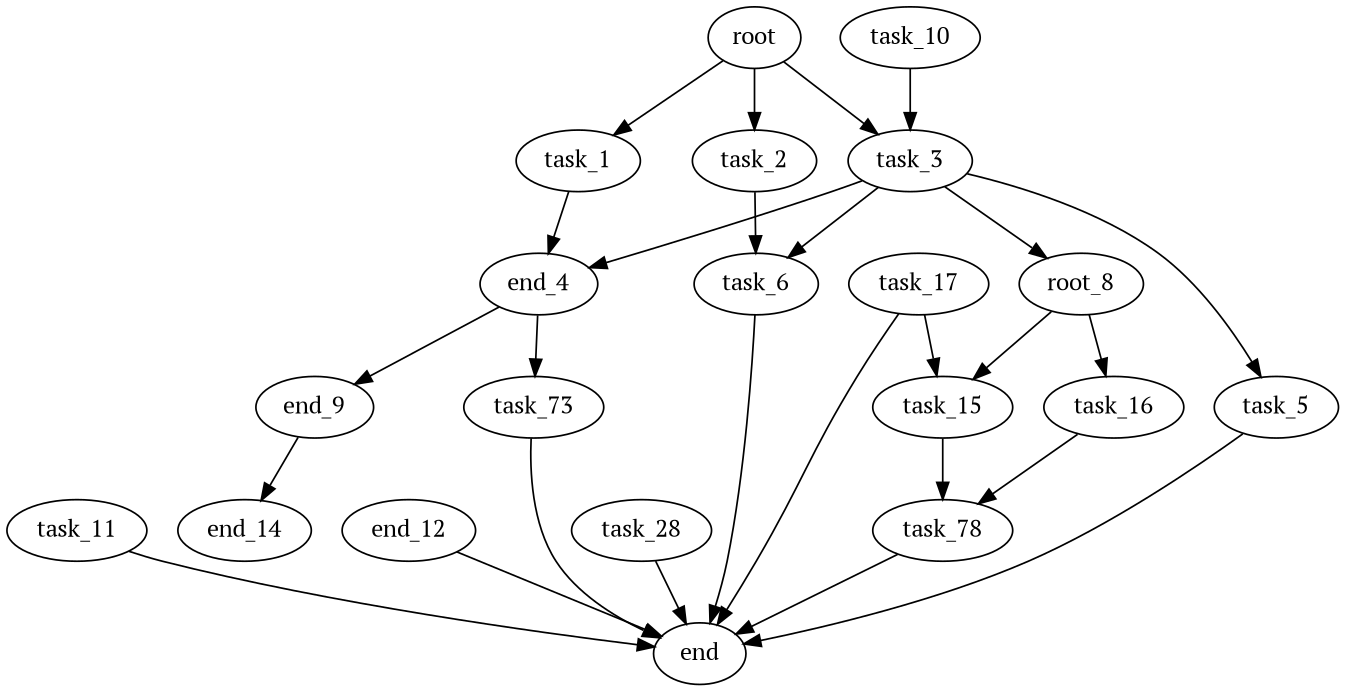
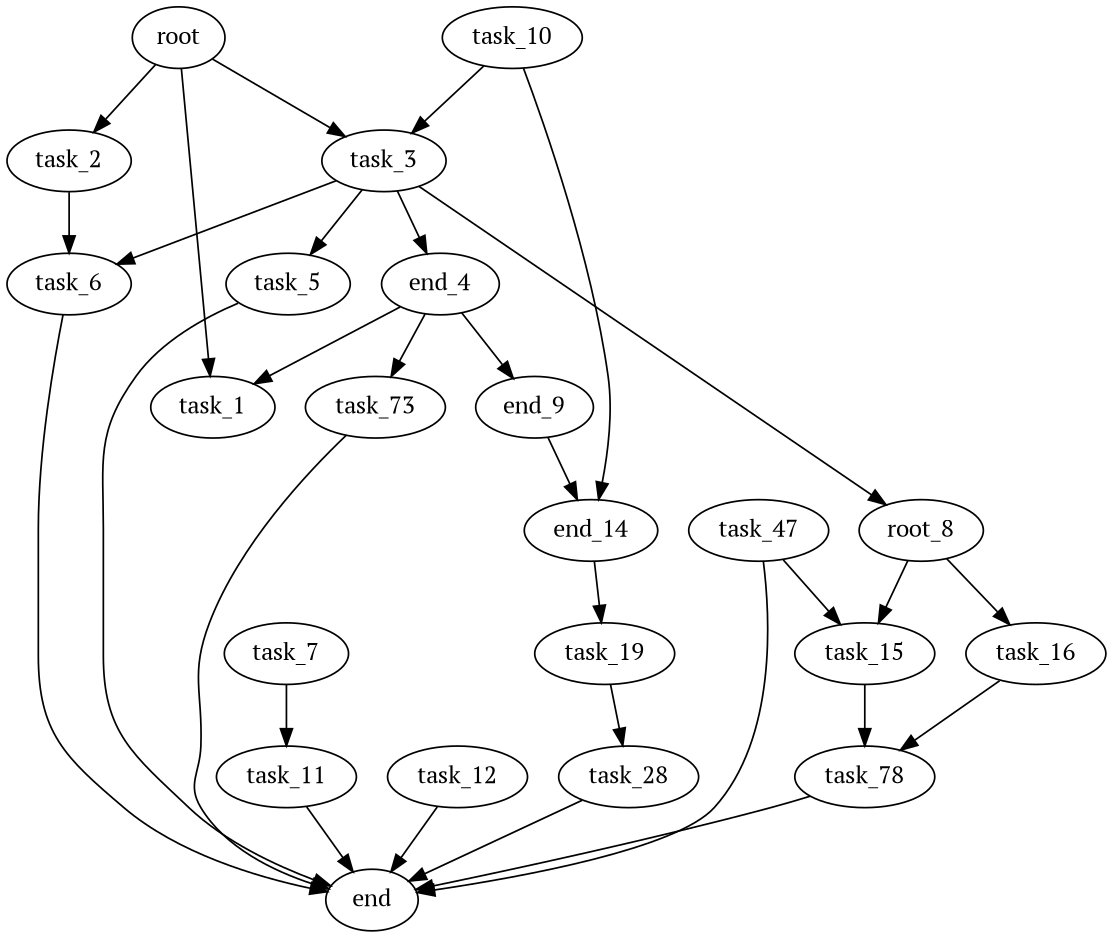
(561, 214) -> (335, 341)
none -> (587, 272)
(919, 284) -> (759, 530)
(409, 530) -> (458, 777)
none -> (286, 654)
none -> (605, 654)
